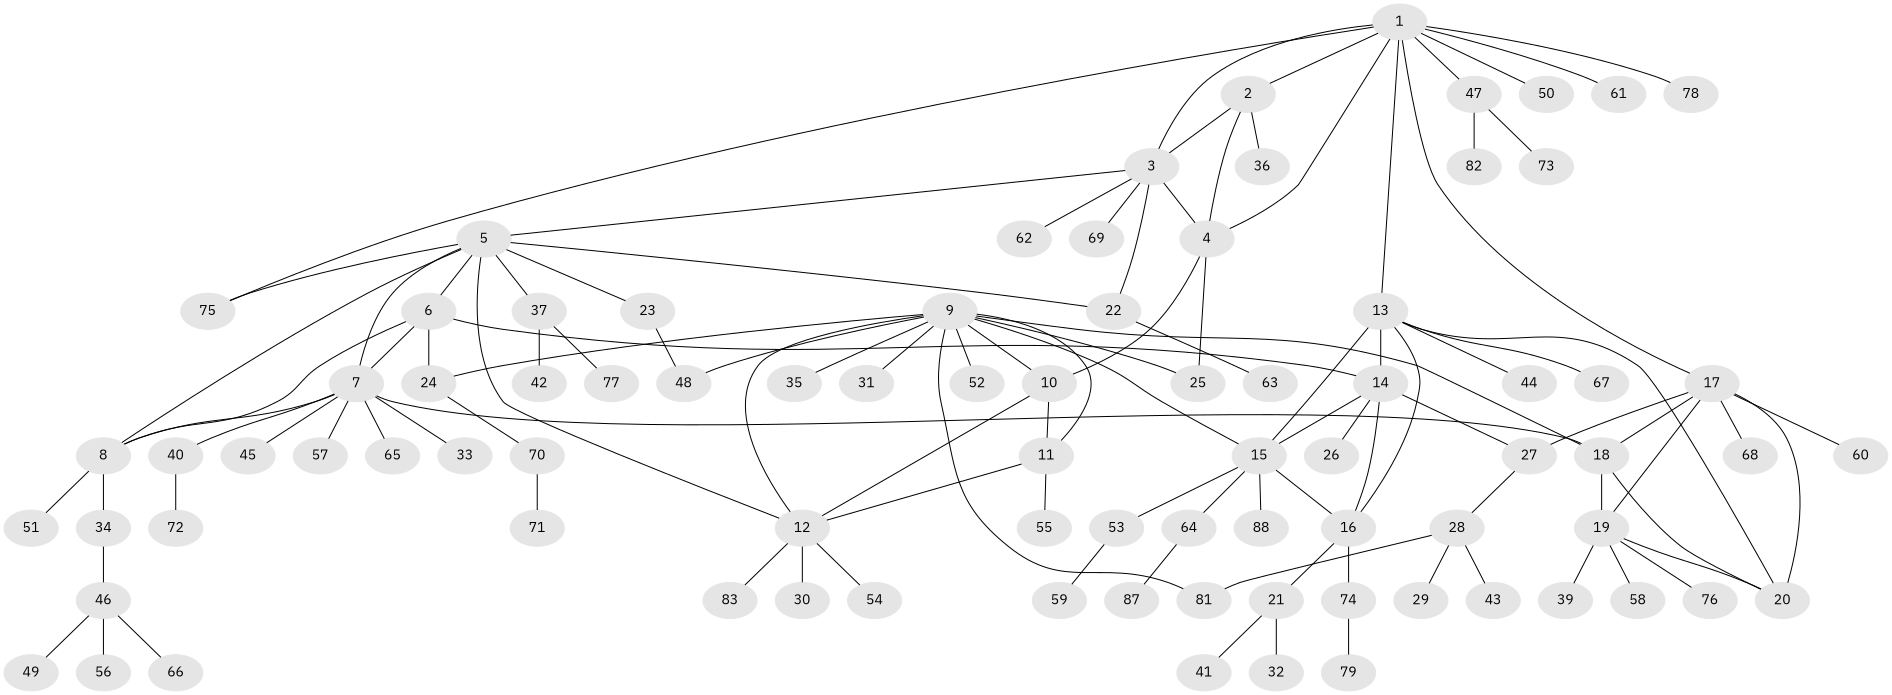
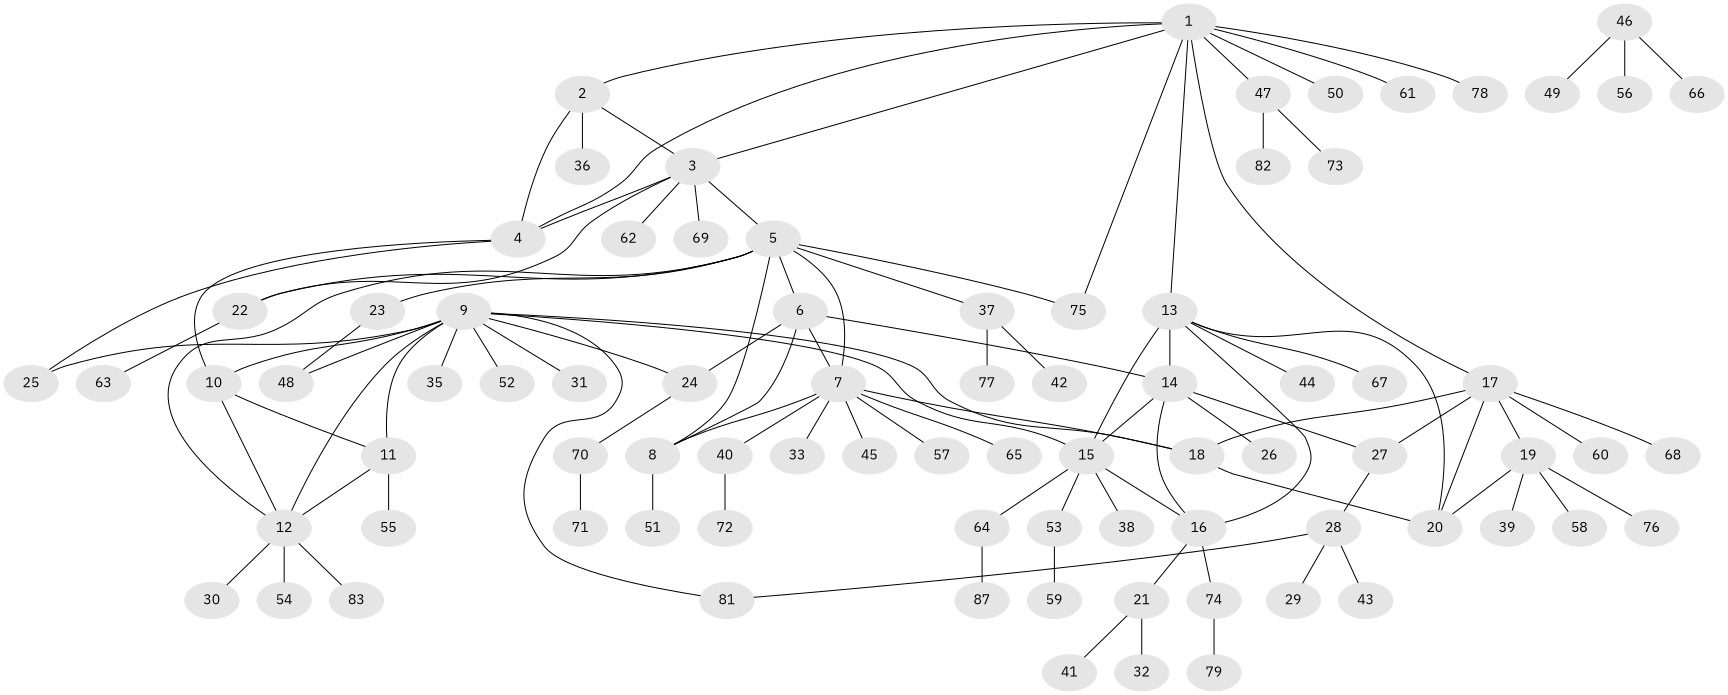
(1602, 492) -> none
(103, 528) -> none
(1261, 528) -> (1127, 528)
